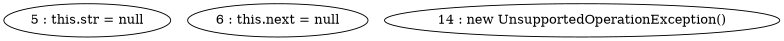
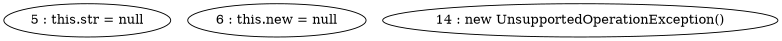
(278, 20) -> (277, 20)
